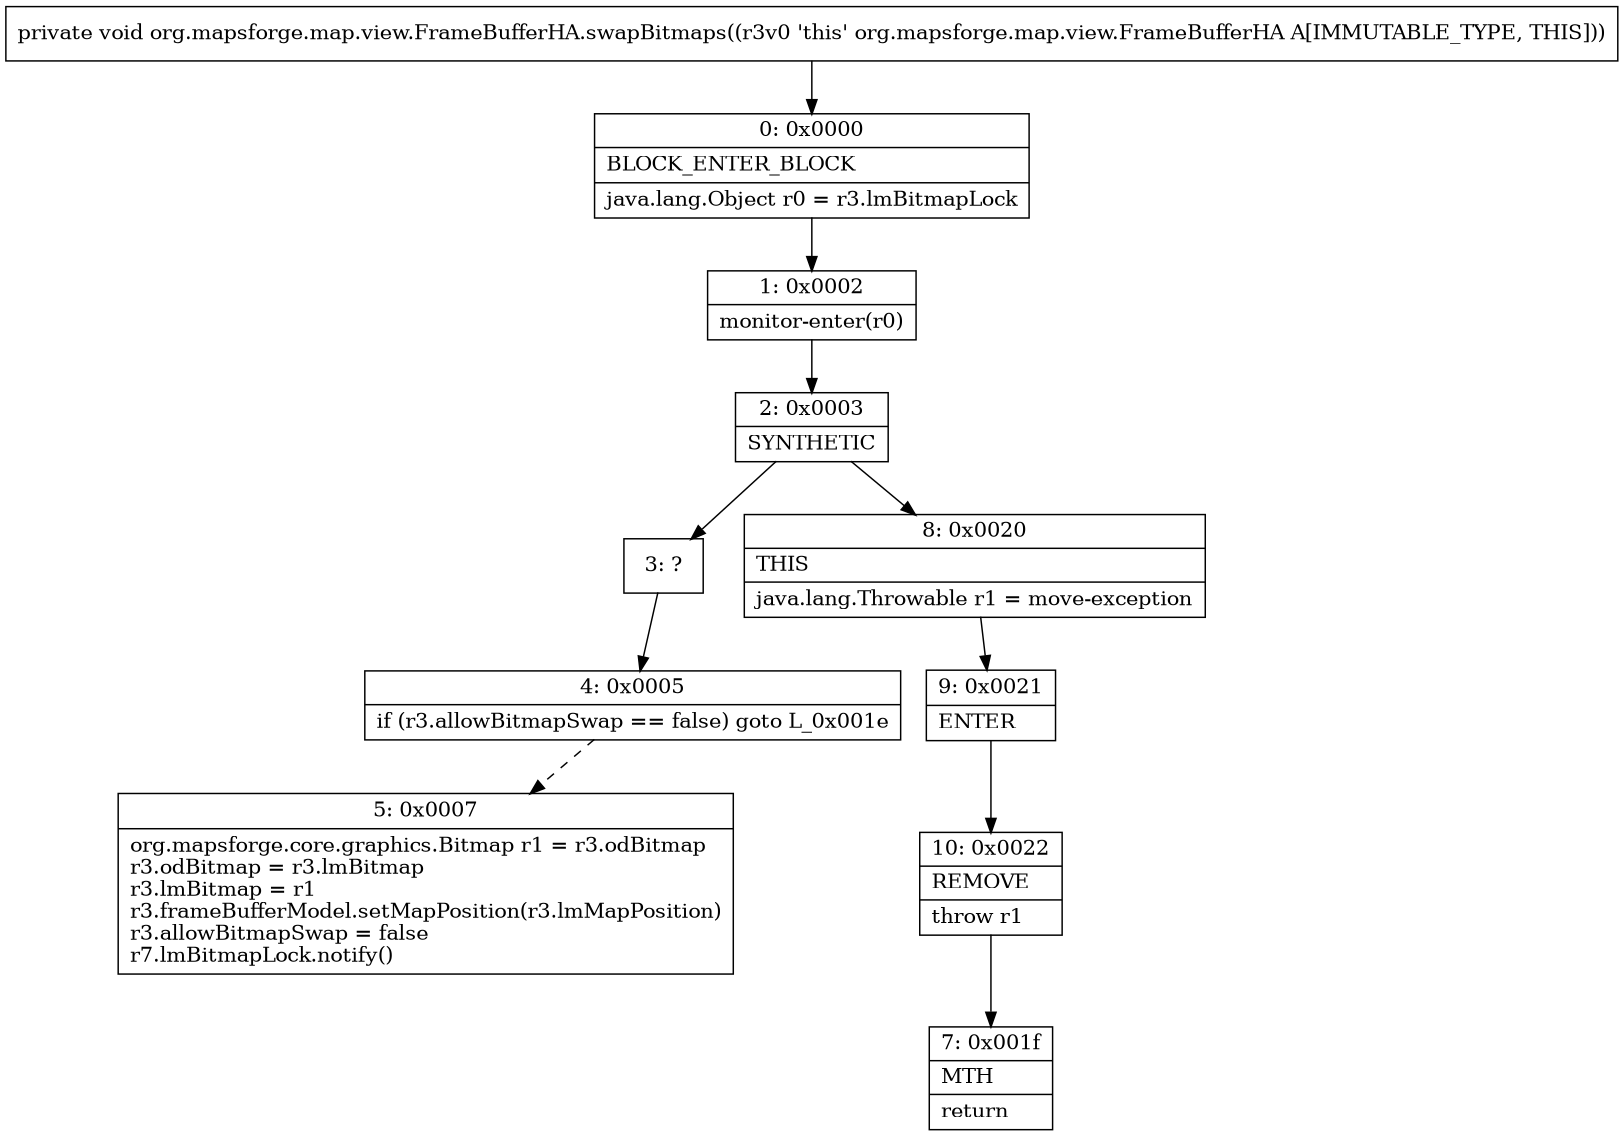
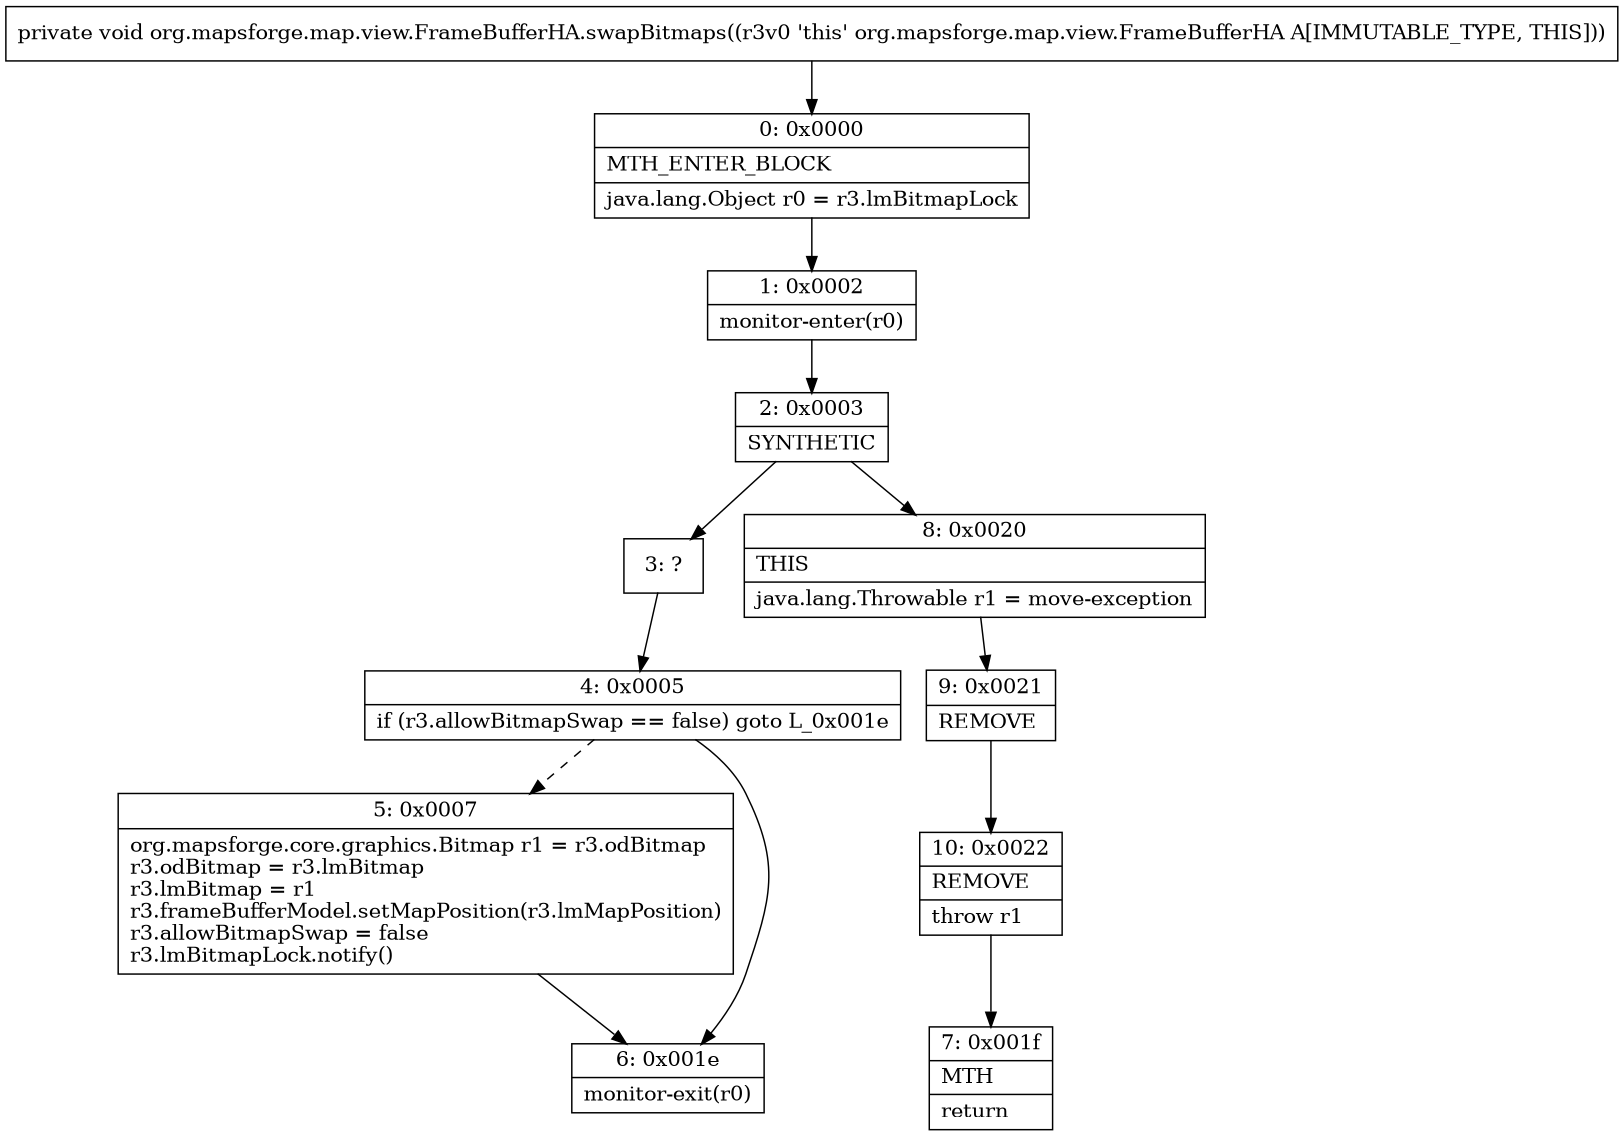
(731, 164) -> (719, 164)
(977, 722) -> (987, 722)
(262, 956) -> (262, 956)
none -> (668, 1078)
